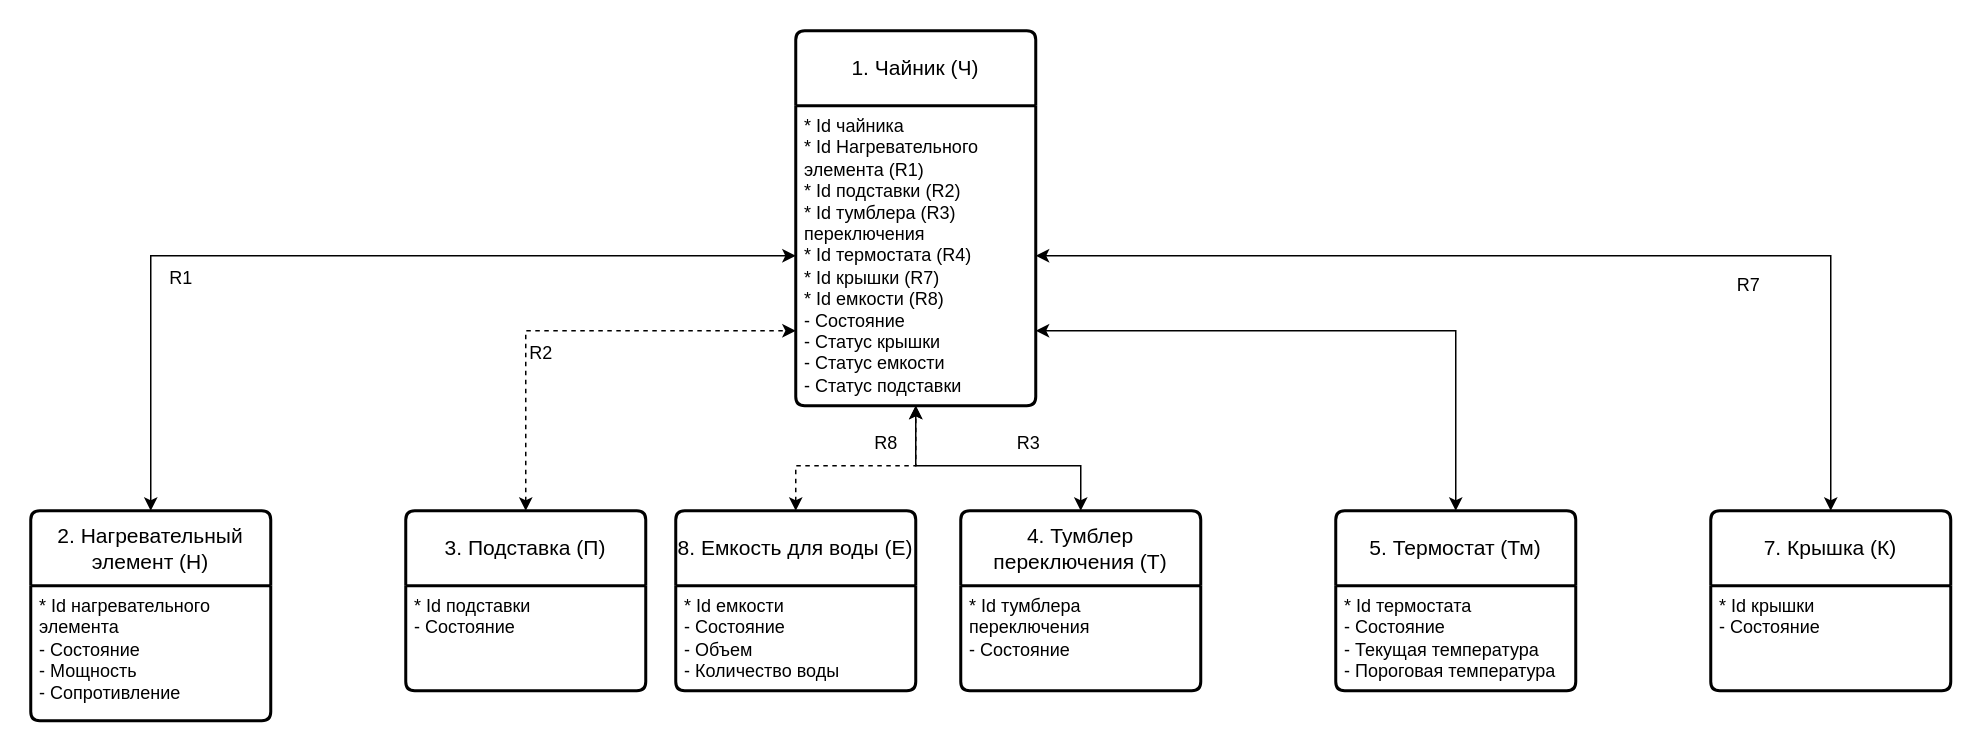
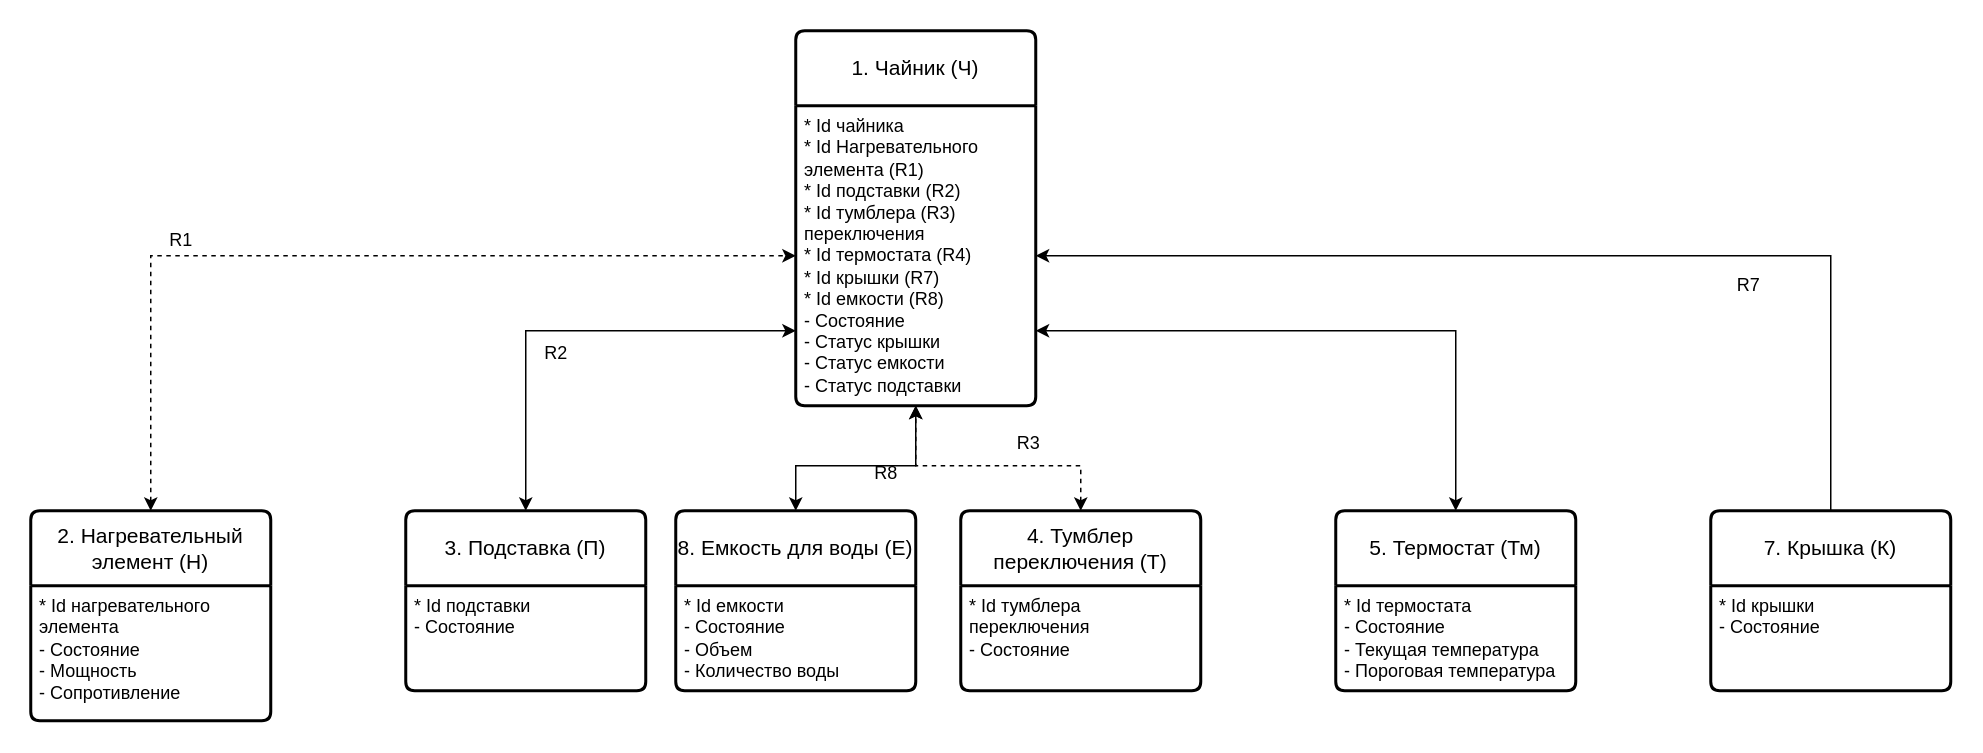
(347, 256) -> (347, 256)
(181, 278) -> (181, 241)
(572, 331) -> (572, 331)
(541, 353) -> (556, 353)
(886, 443) -> (886, 473)
(839, 466) -> (839, 466)
(1015, 466) -> (1015, 466)
(1831, 499) -> (1831, 503)
